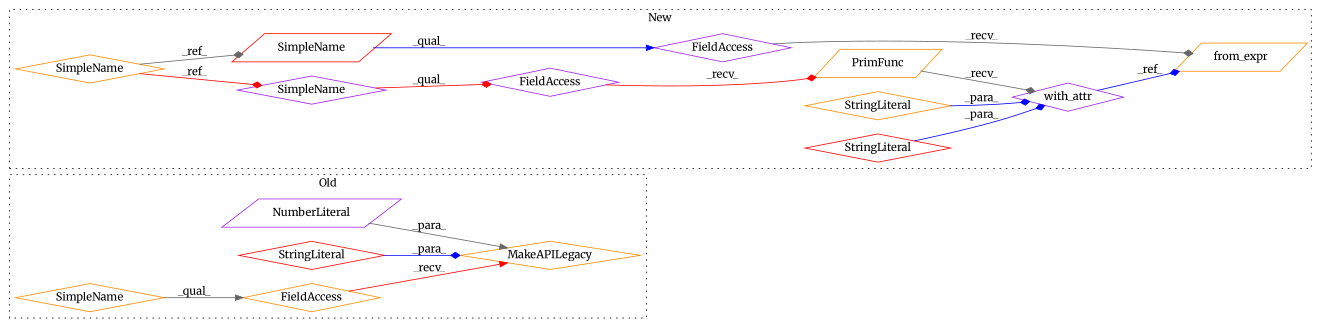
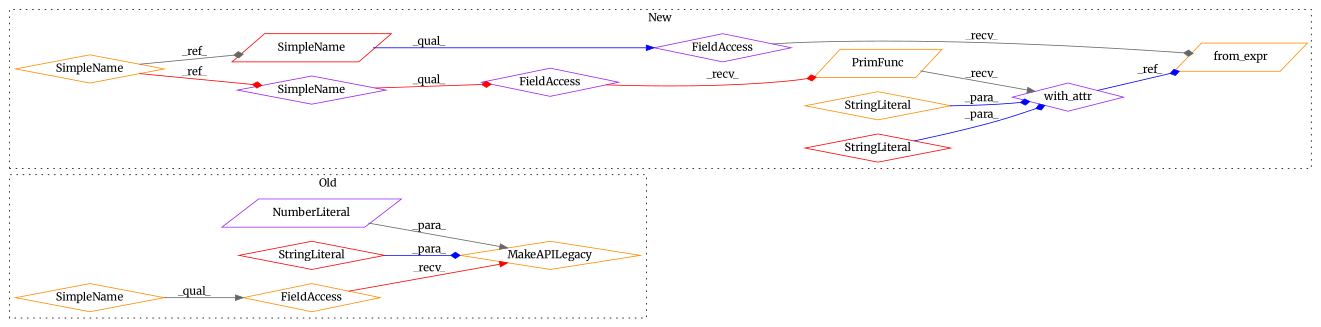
(974, 80) -> (974, 80)
